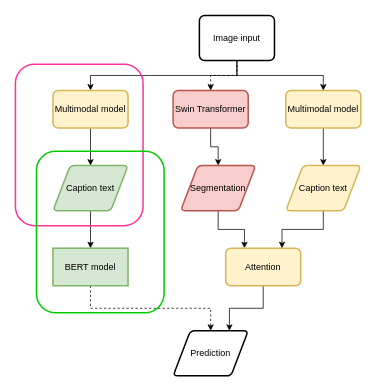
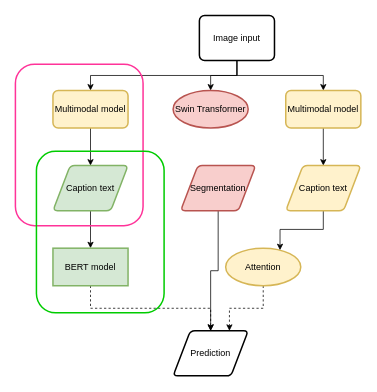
(210, 80) -> (210, 80)
(210, 109) -> (210, 109)
(210, 141) -> none
(236, 229) -> (218, 269)
(263, 267) -> (263, 267)
(249, 308) -> (249, 308)
